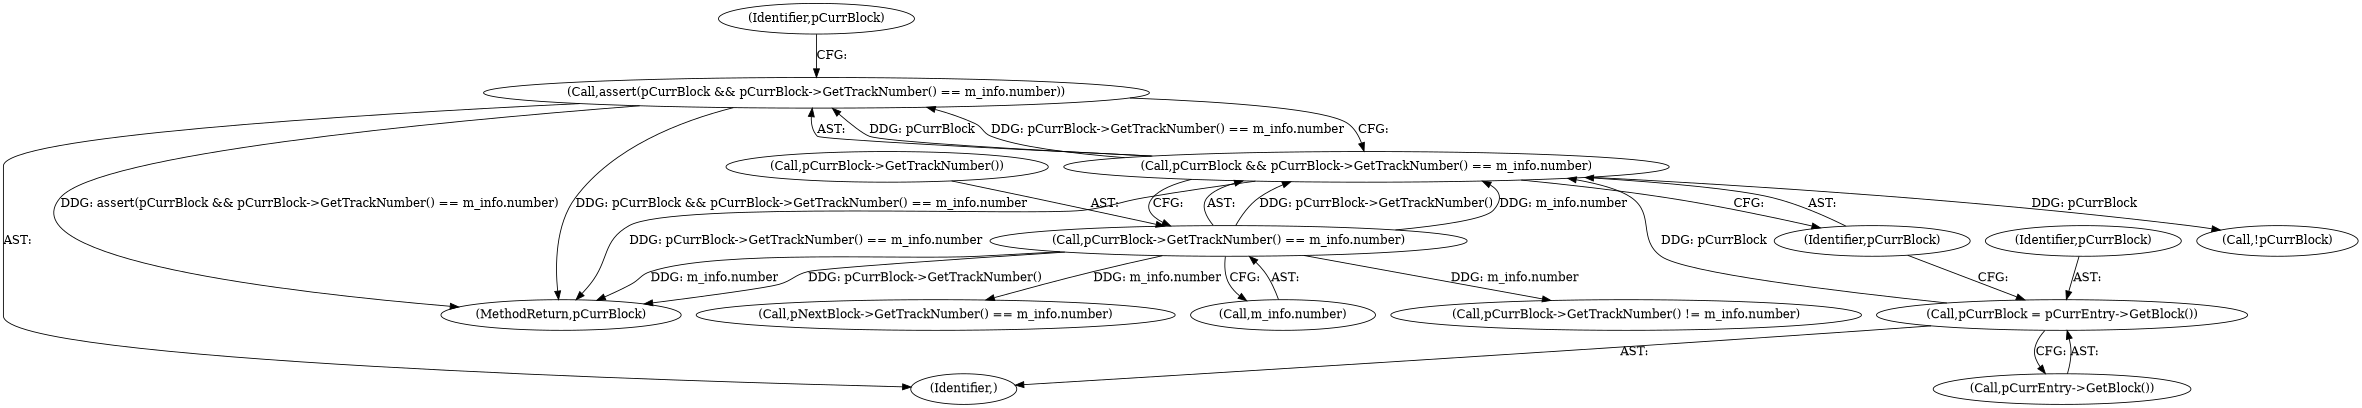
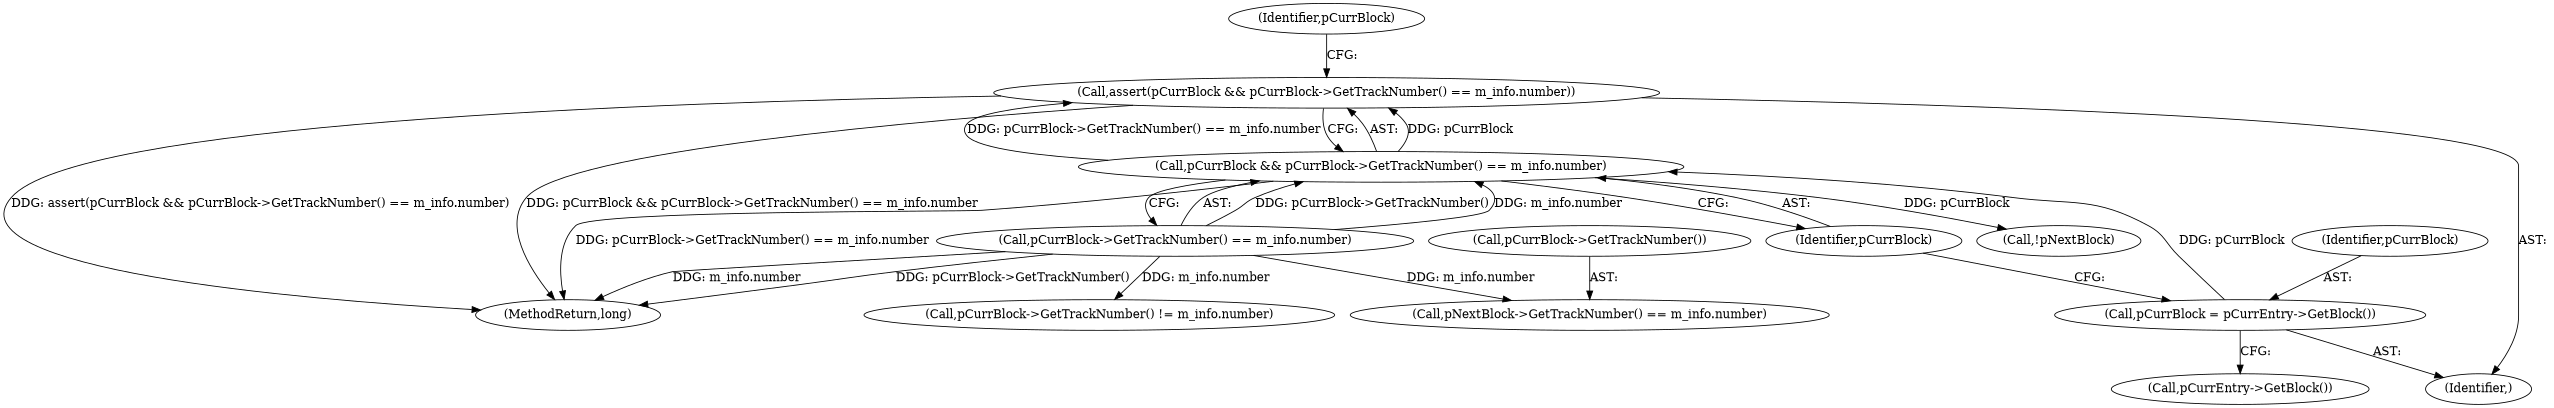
(1054, 202) -> (1590, 274)
(2277, 241) -> (2059, 241)
(561, 315) -> (568, 315)
(1283, 315) -> none
(2071, 356) -> none
